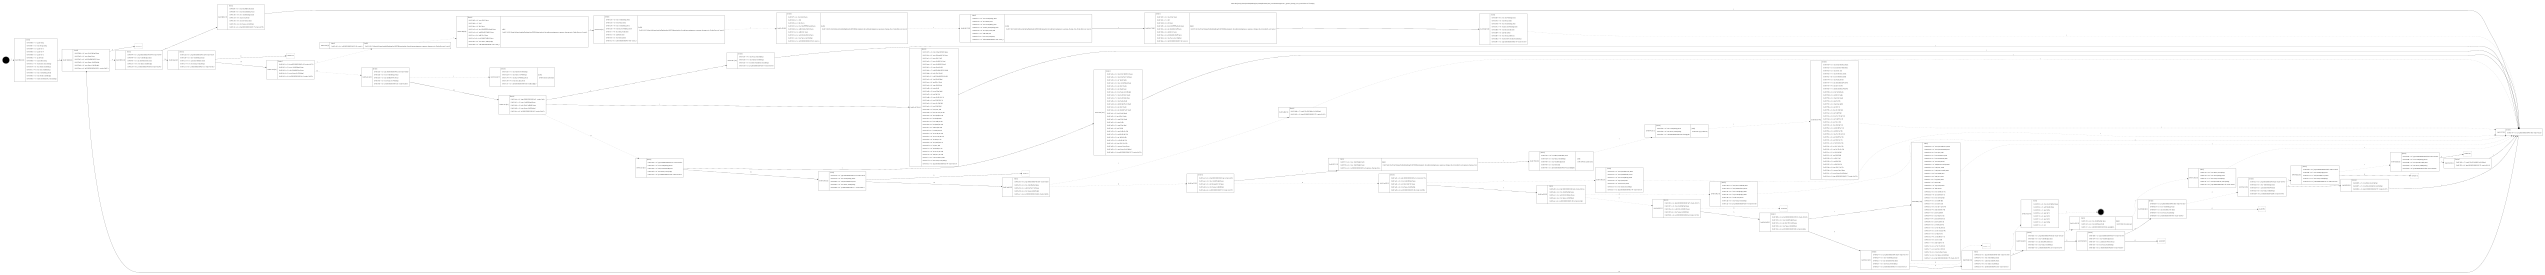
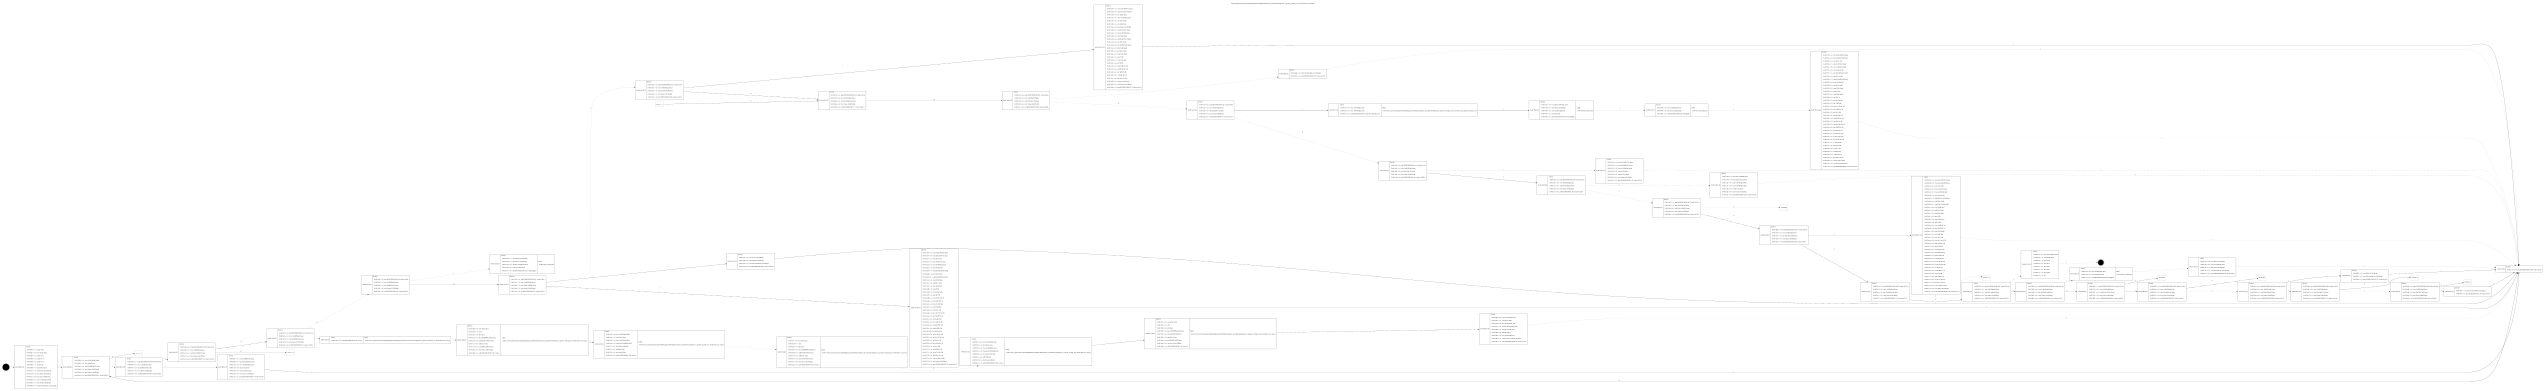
(943, 177) -> (740, 103)
